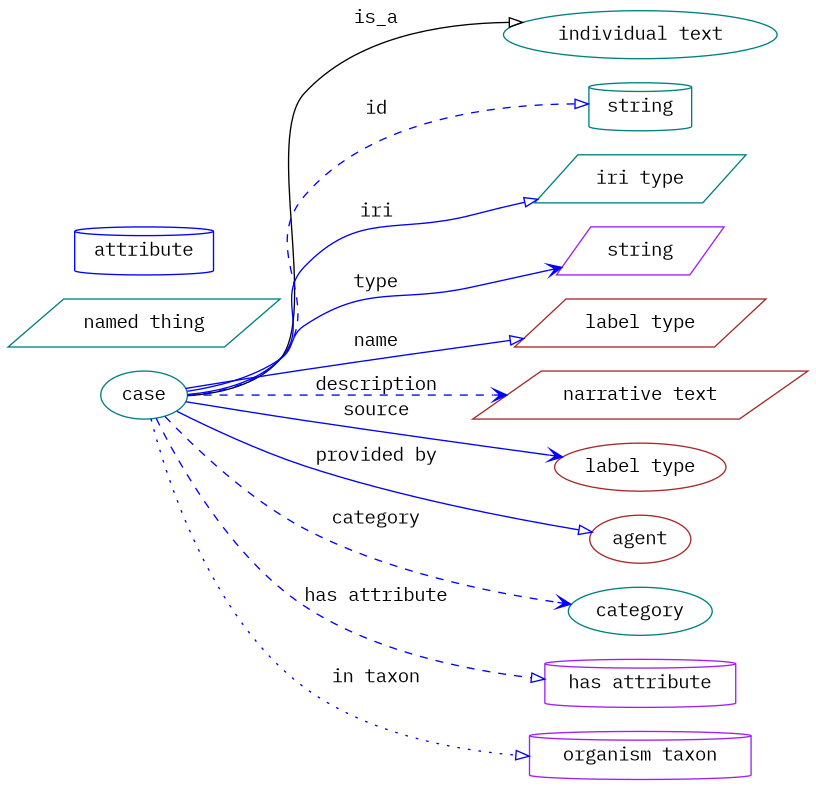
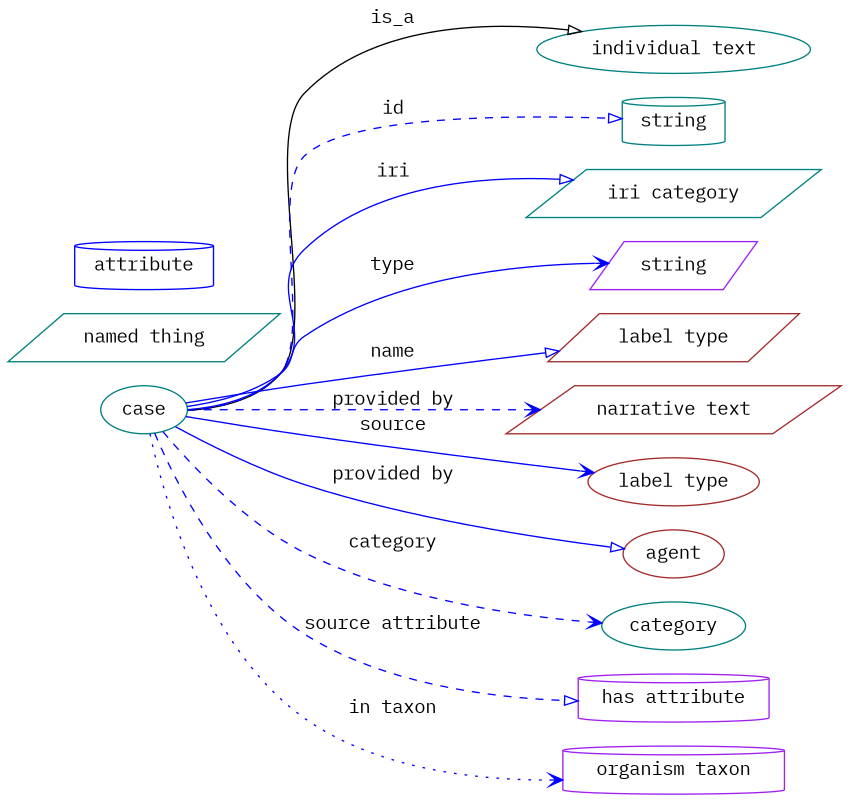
(640, 179) -> (674, 194)
(376, 385) -> (393, 400)
(376, 596) -> (393, 624)
(271, 658) -> (276, 694)
